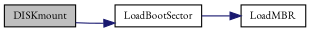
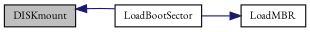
(90, 23) -> (101, 8)
